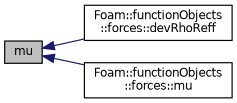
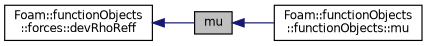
(69, 42) -> (179, 23)
(158, 80) -> (348, 23)
